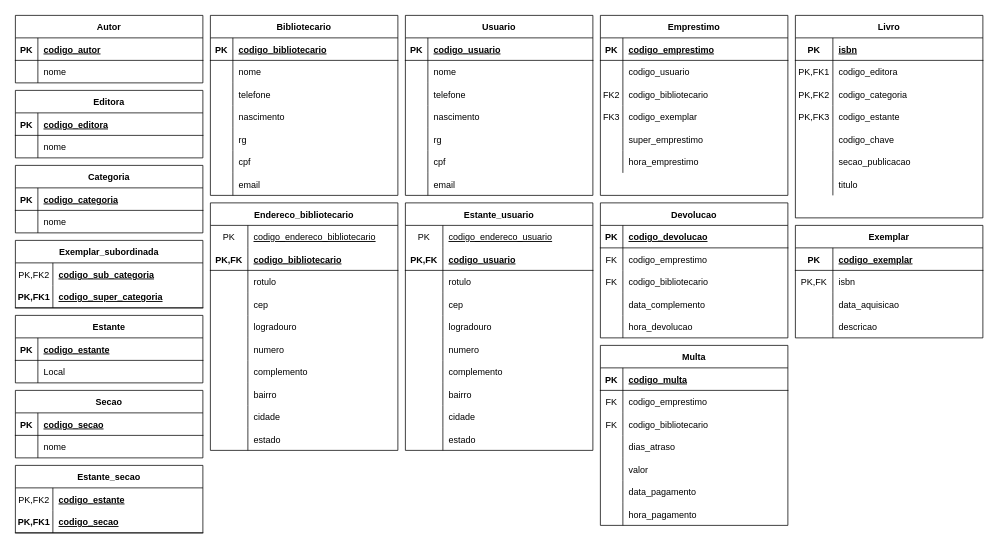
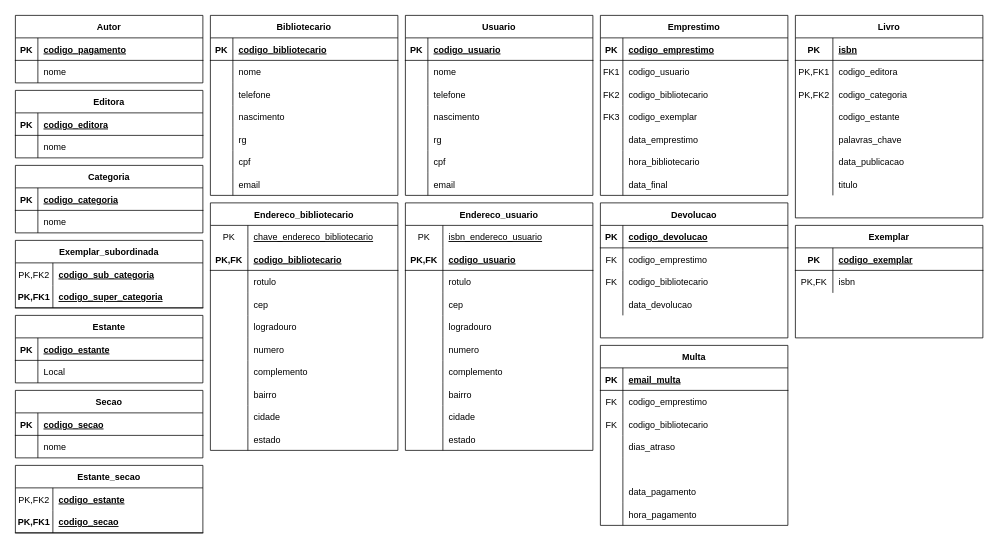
(73, 50) -> (83, 50)
none -> (612, 72)
(814, 117) -> none
(668, 140) -> (665, 140)
(868, 140) -> (873, 140)
(665, 162) -> (669, 162)
(876, 162) -> (874, 162)
none -> (705, 184)
(499, 215) -> (499, 215)
(321, 237) -> (319, 237)
(504, 237) -> (499, 237)
(908, 304) -> none
(668, 305) -> (663, 305)
(705, 327) -> none
(908, 327) -> none
(656, 380) -> (653, 380)
(705, 469) -> none
